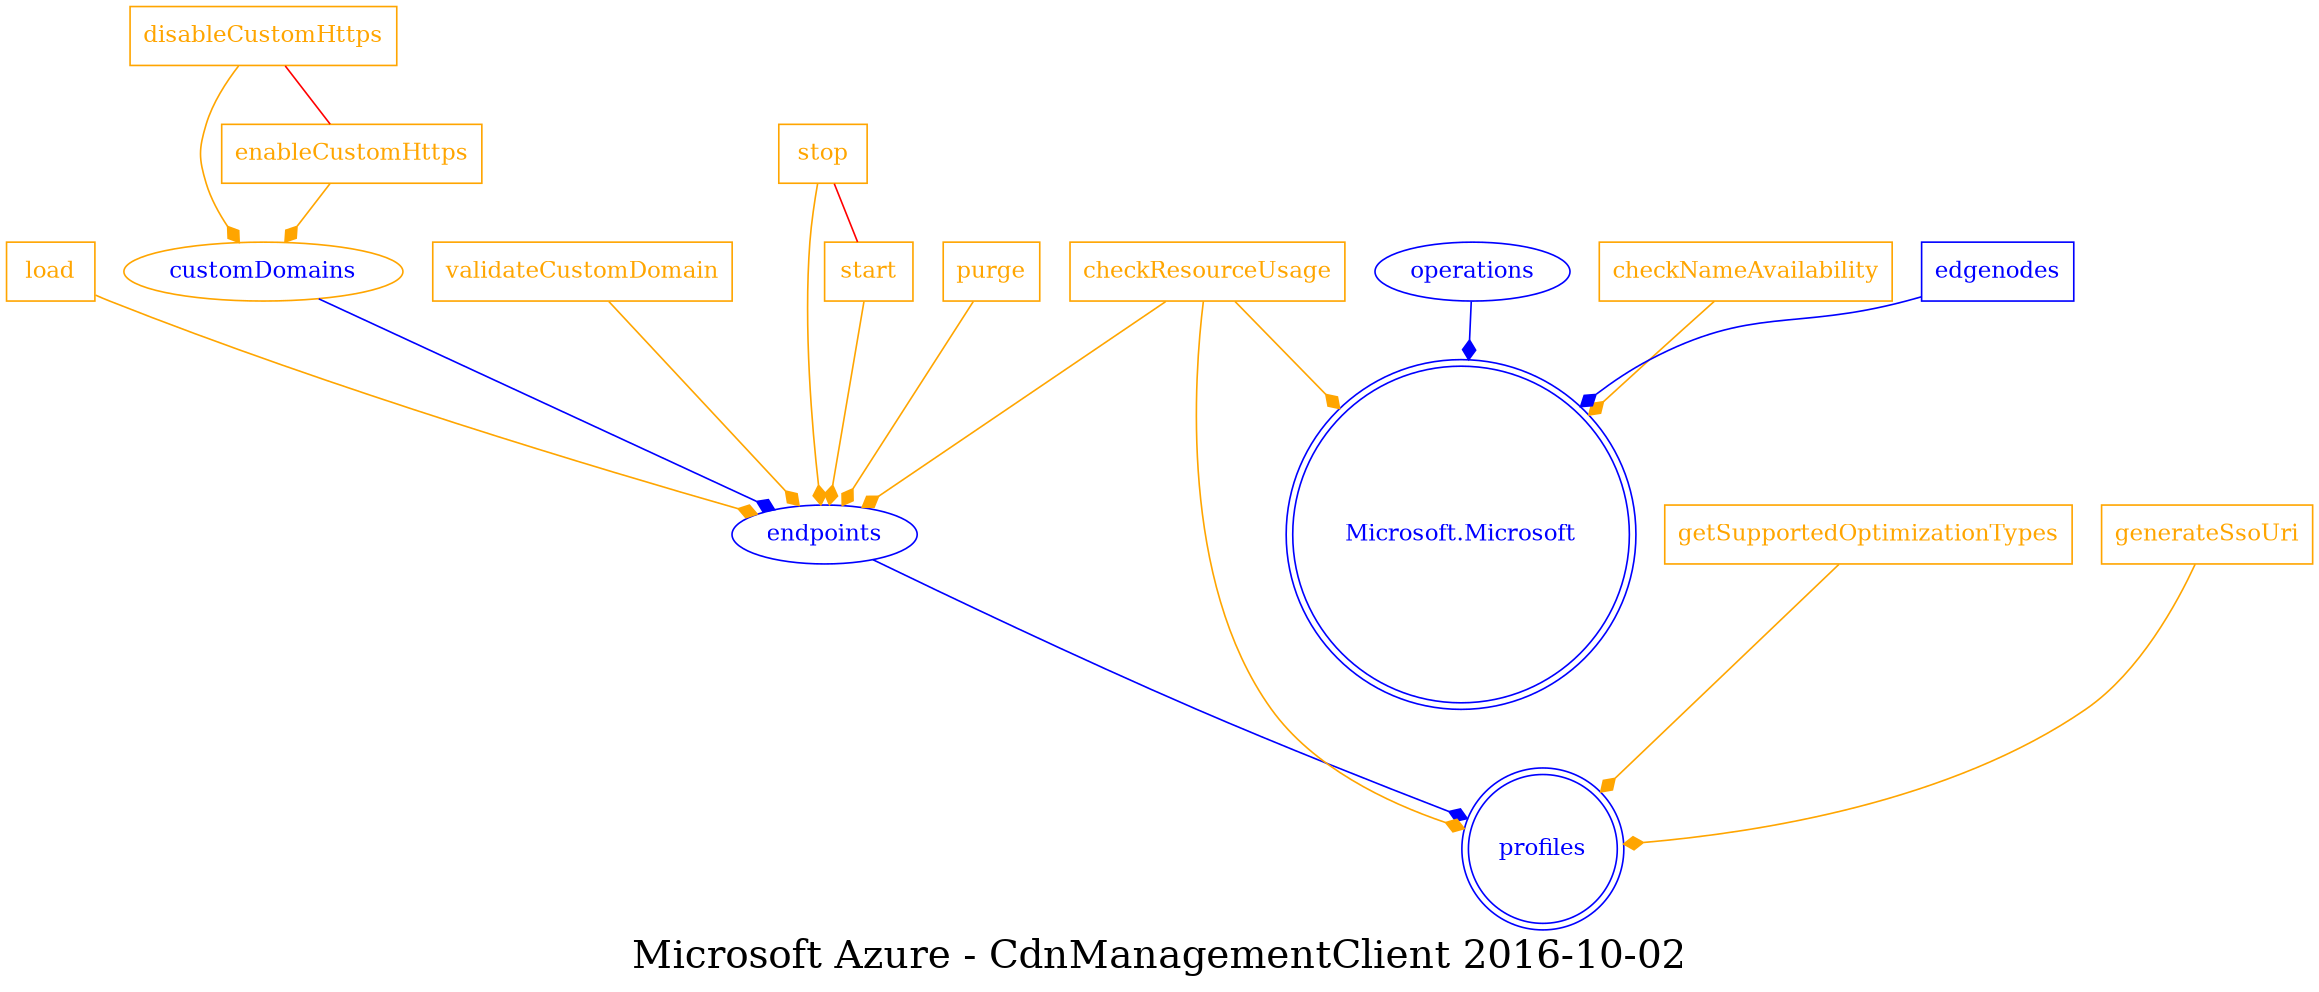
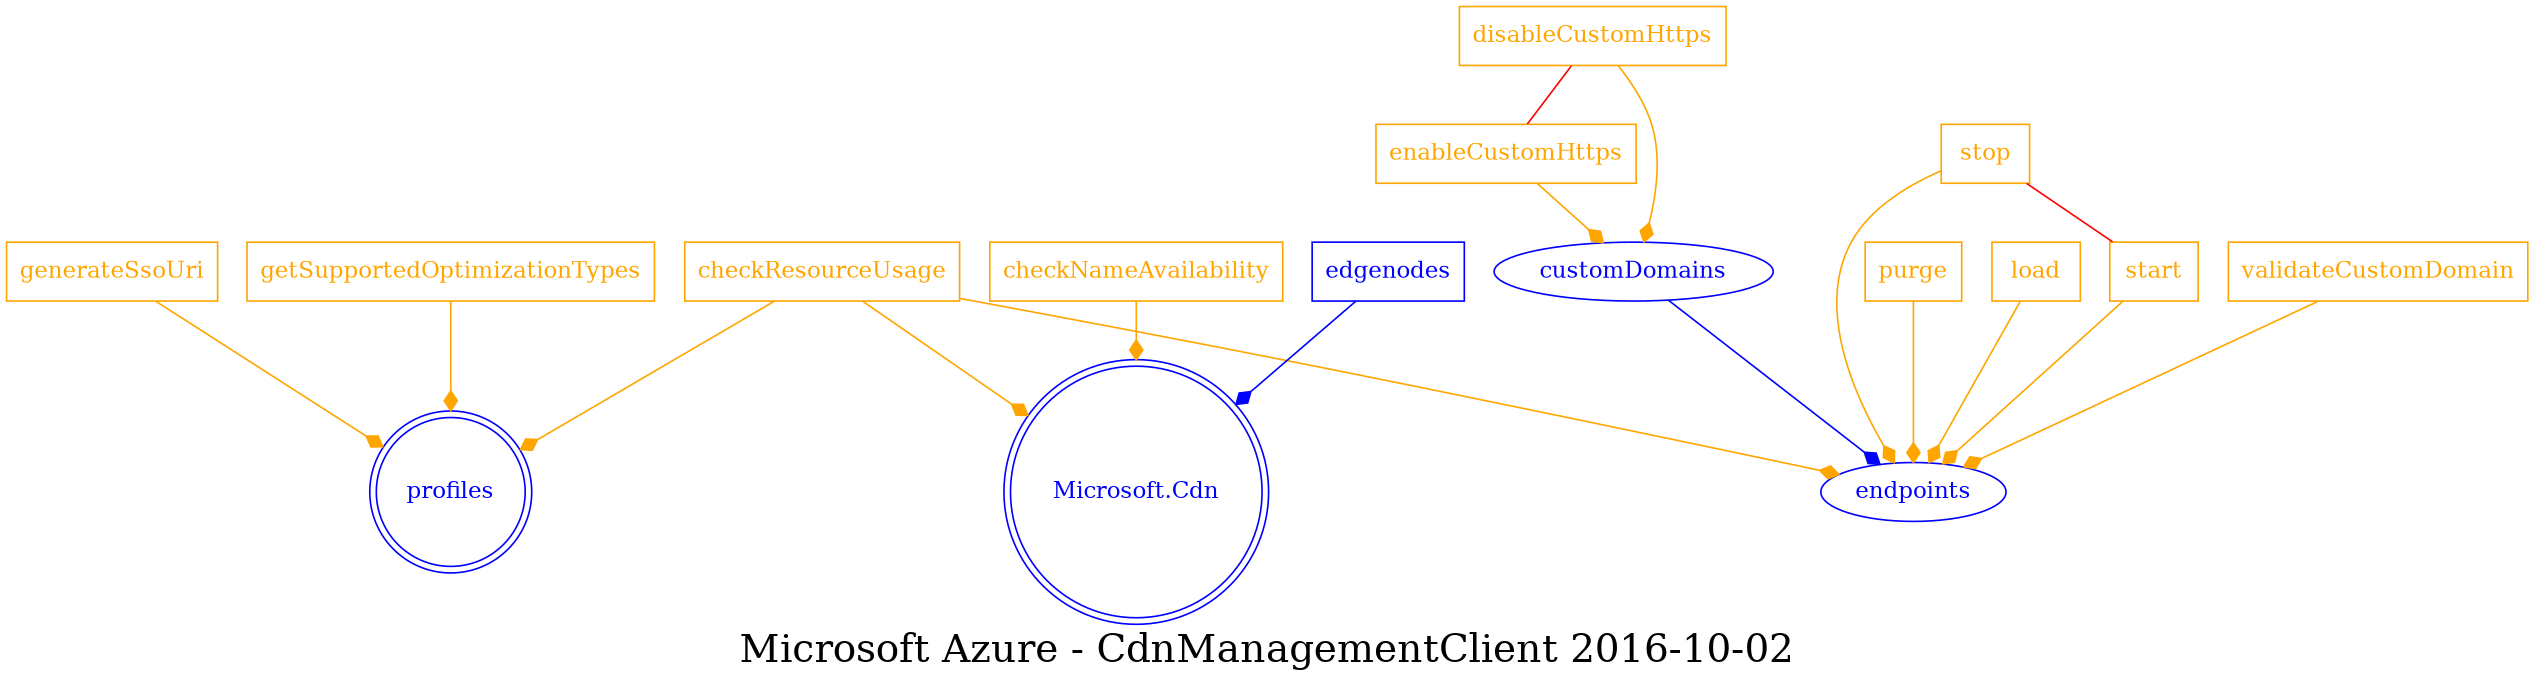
(263, 272) -> (1634, 272)
(1472, 272) -> none
(1461, 535) -> (1136, 492)
(1158, 692) -> none
